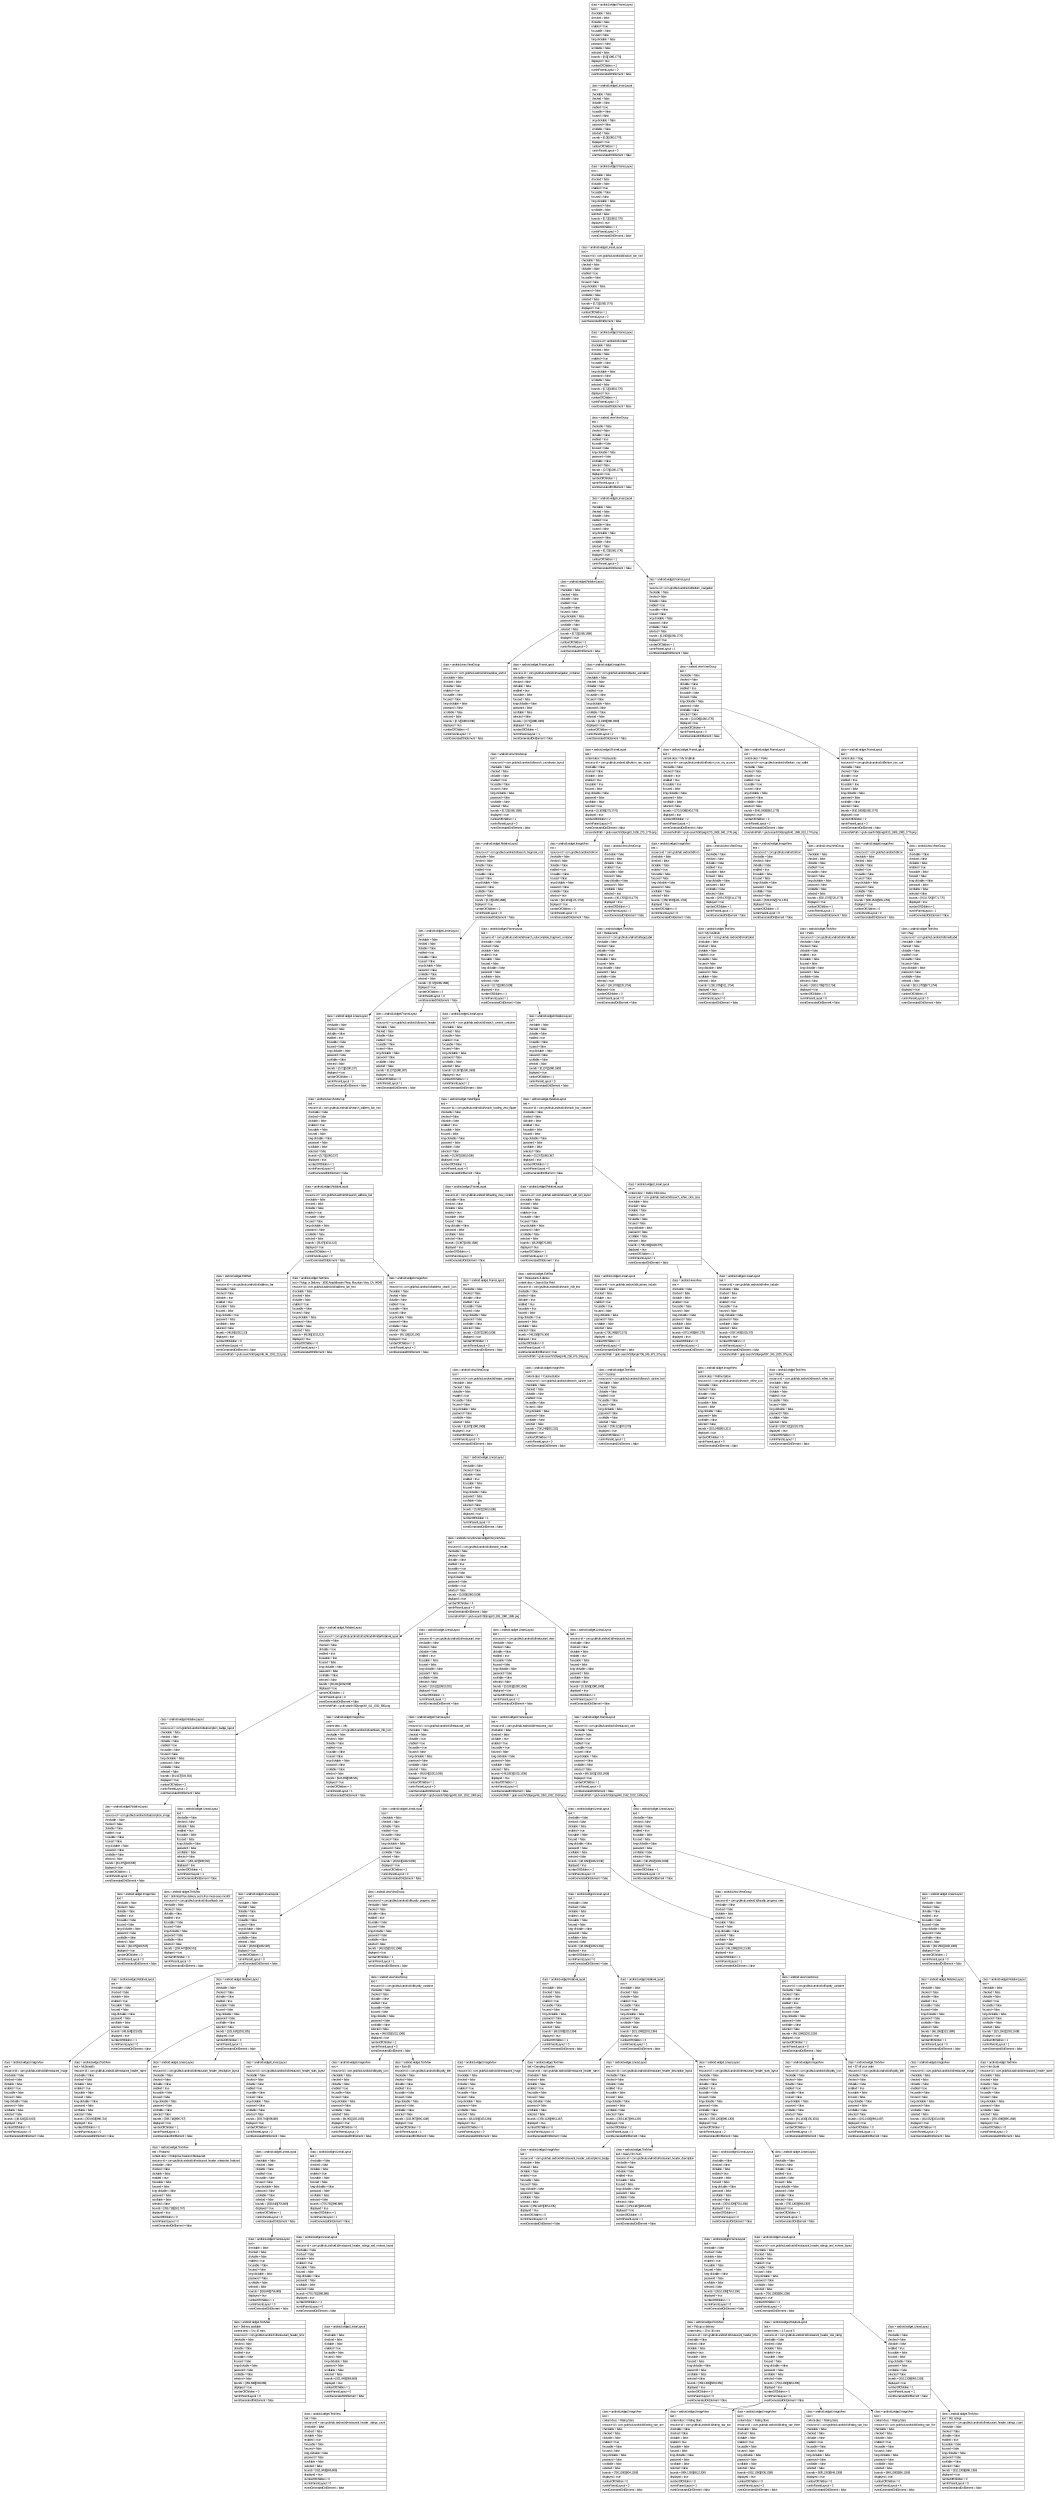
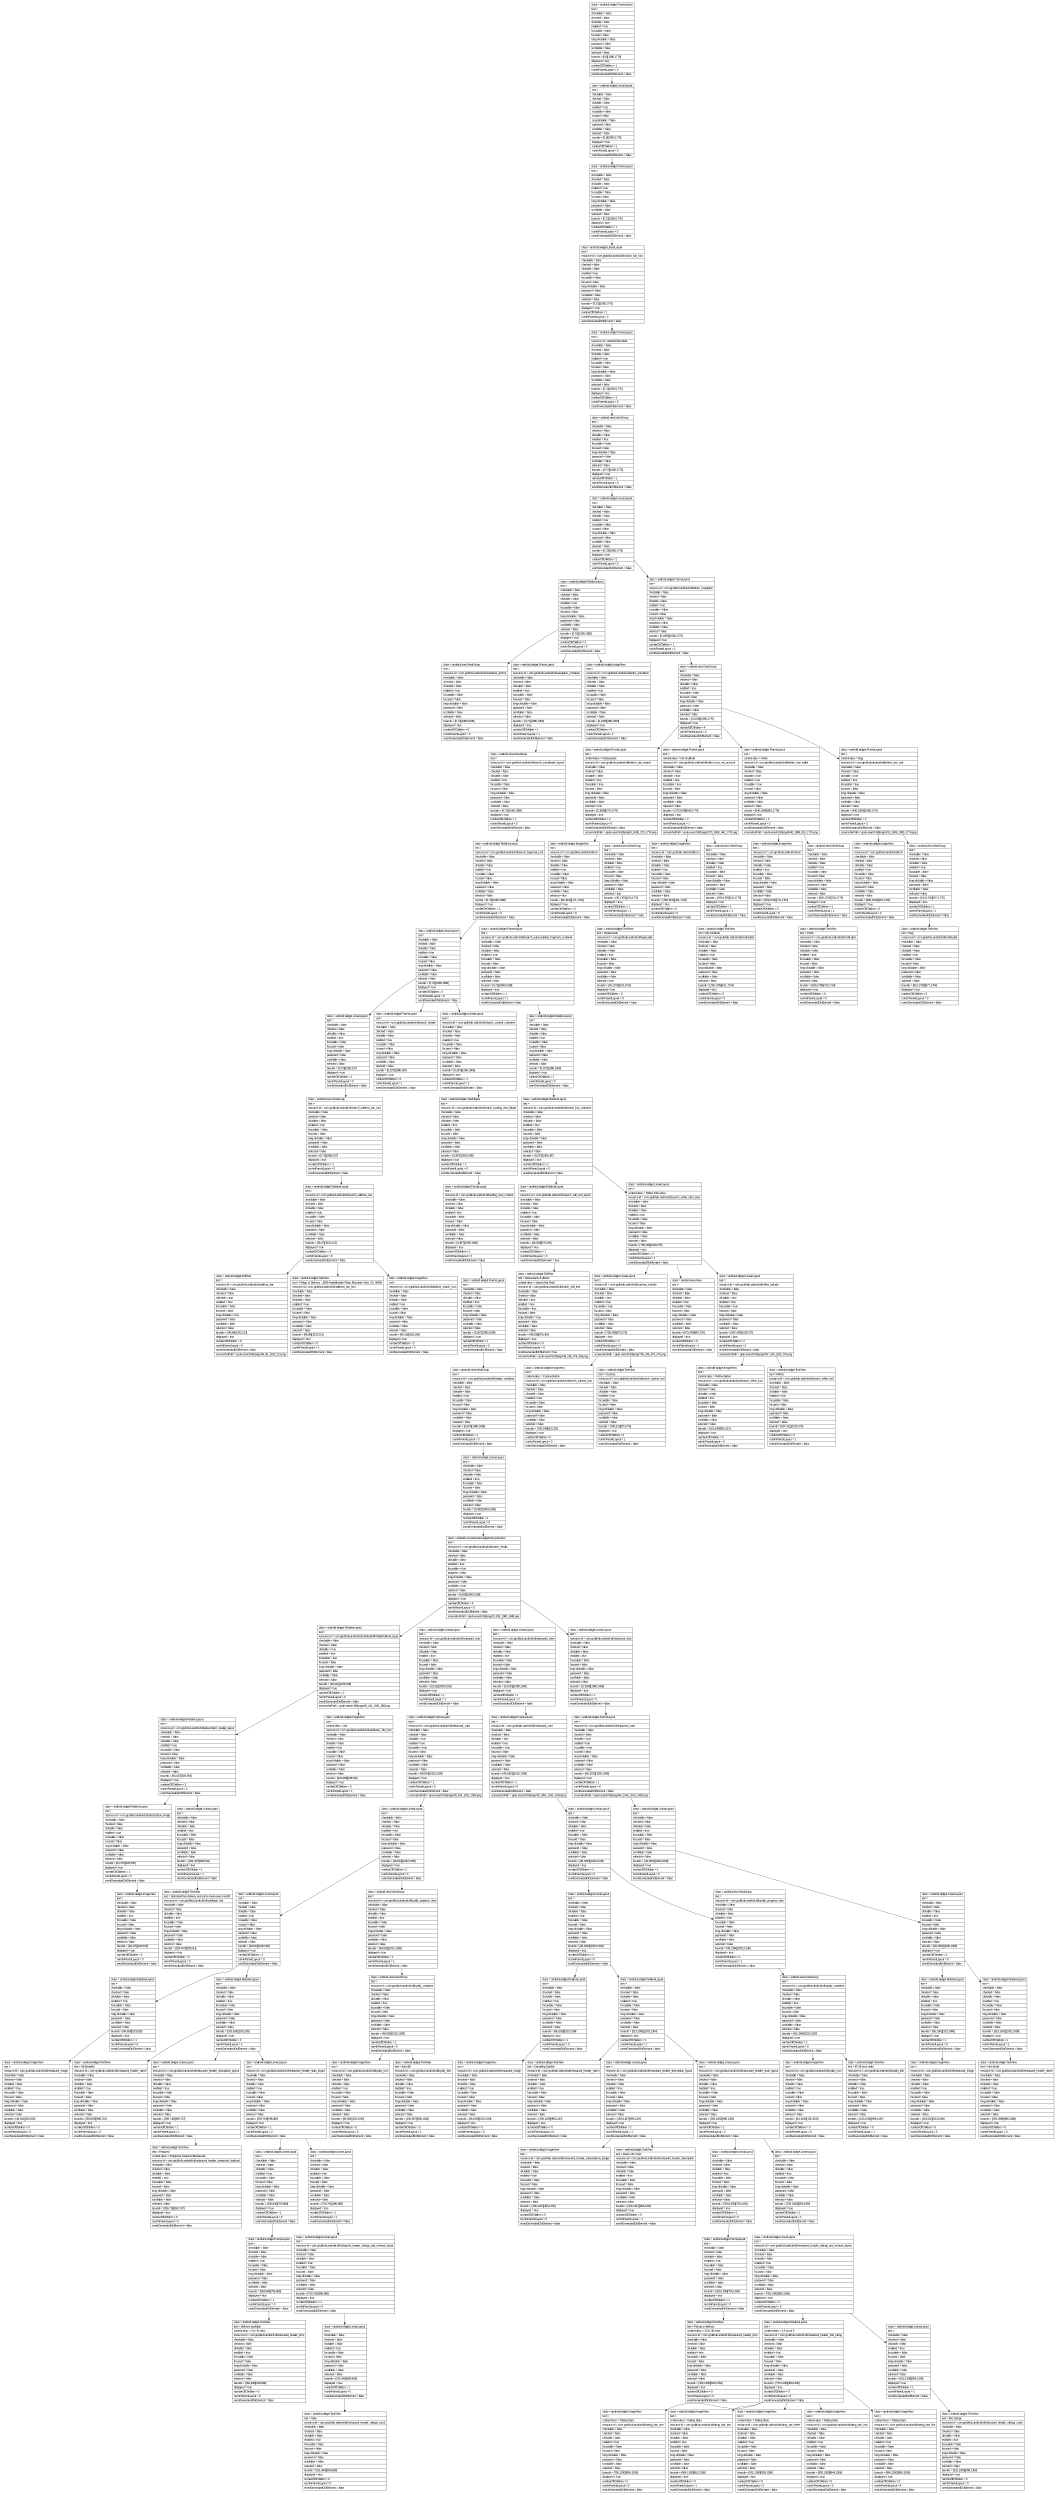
(456, 1573) -> (457, 1573)
